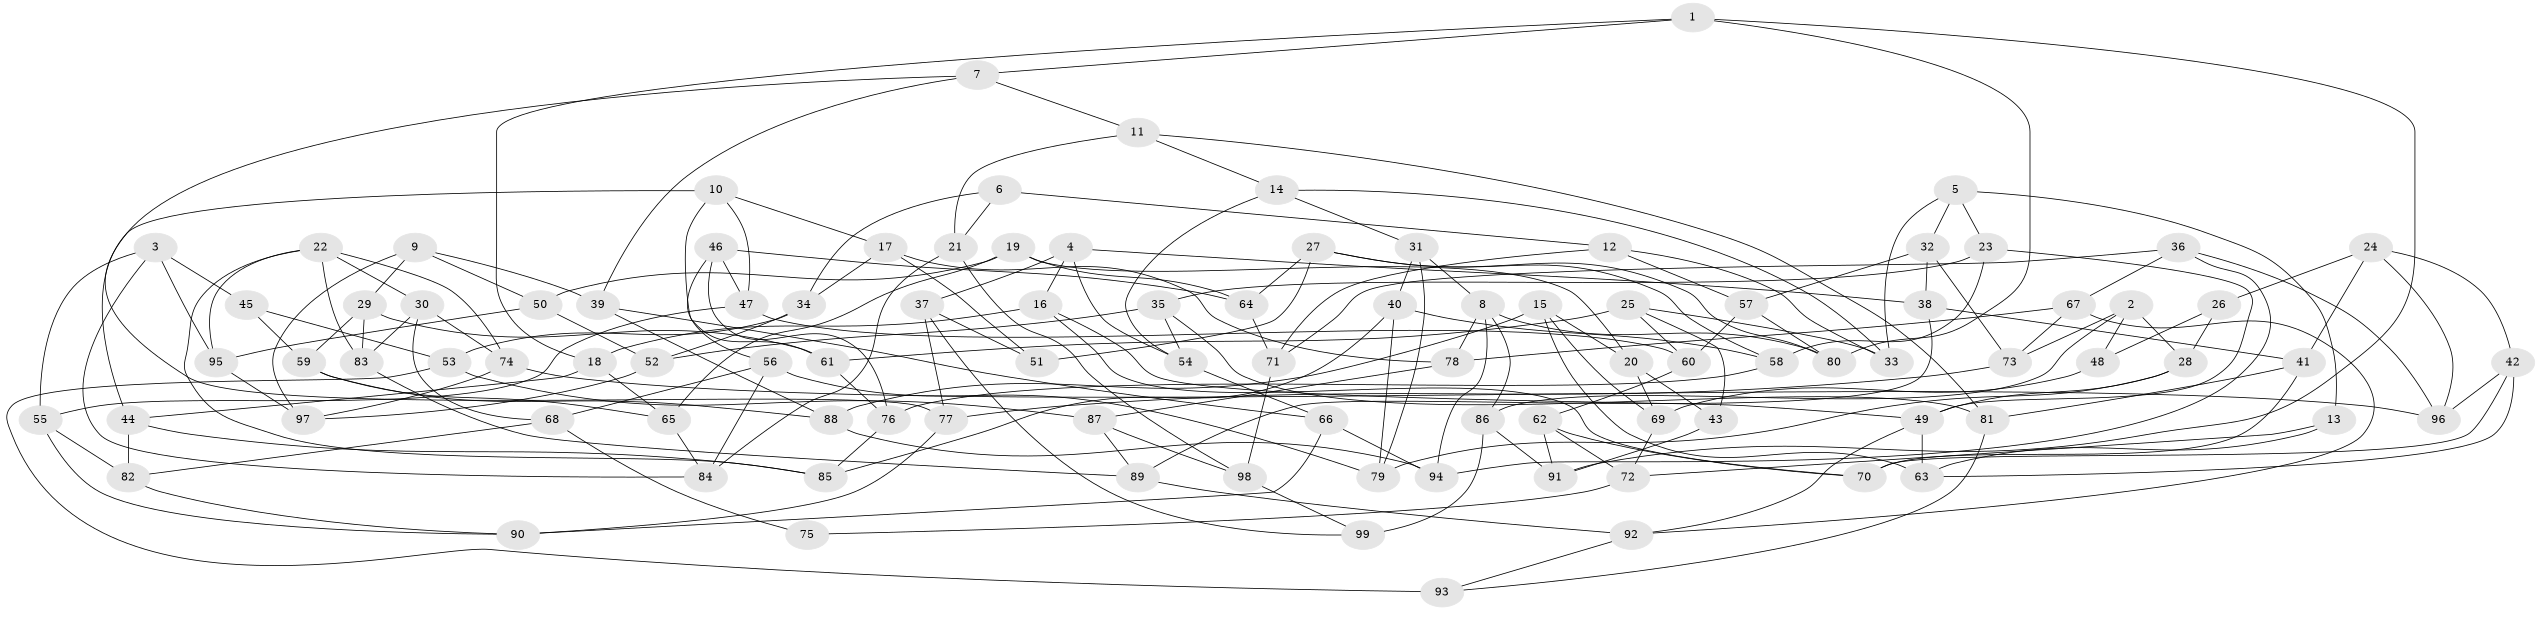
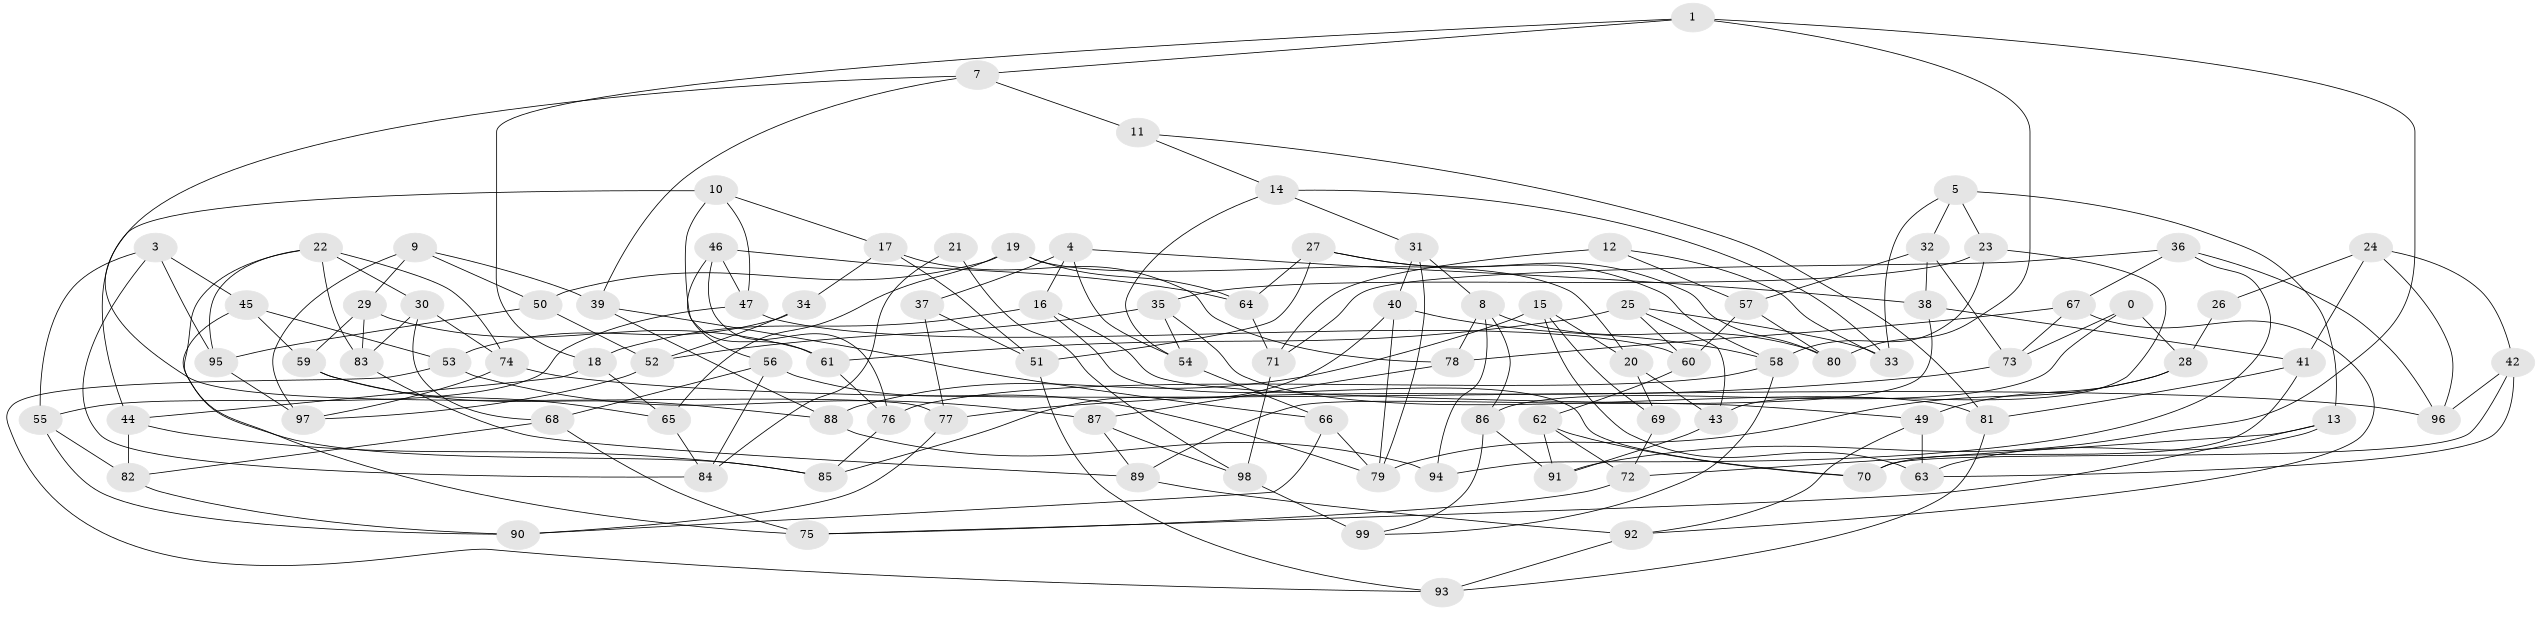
(1012, 156) -> none
(1000, 190) -> none
(2131, 305) -> (2131, 305)
(2243, 339) -> (2123, 379)
(2098, 363) -> none
(1376, 446) -> (1351, 447)
none -> (432, 483)
(1104, 489) -> (1628, 501)
none -> (1575, 510)
none -> (1195, 537)
